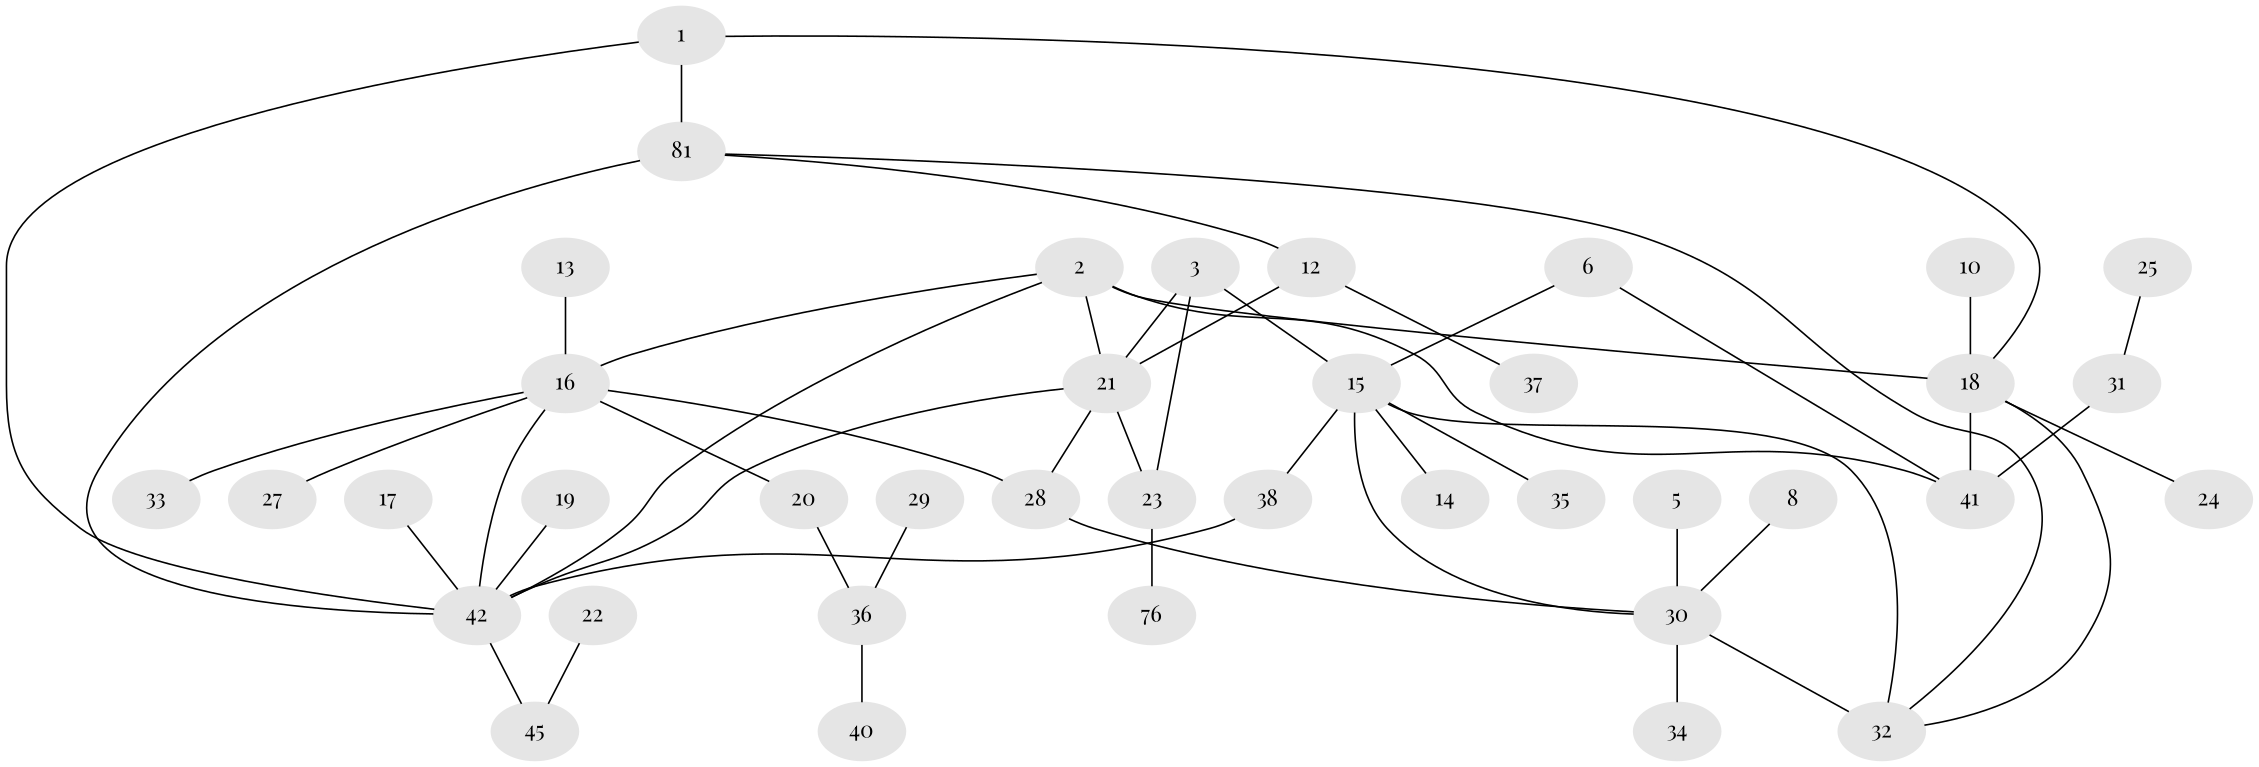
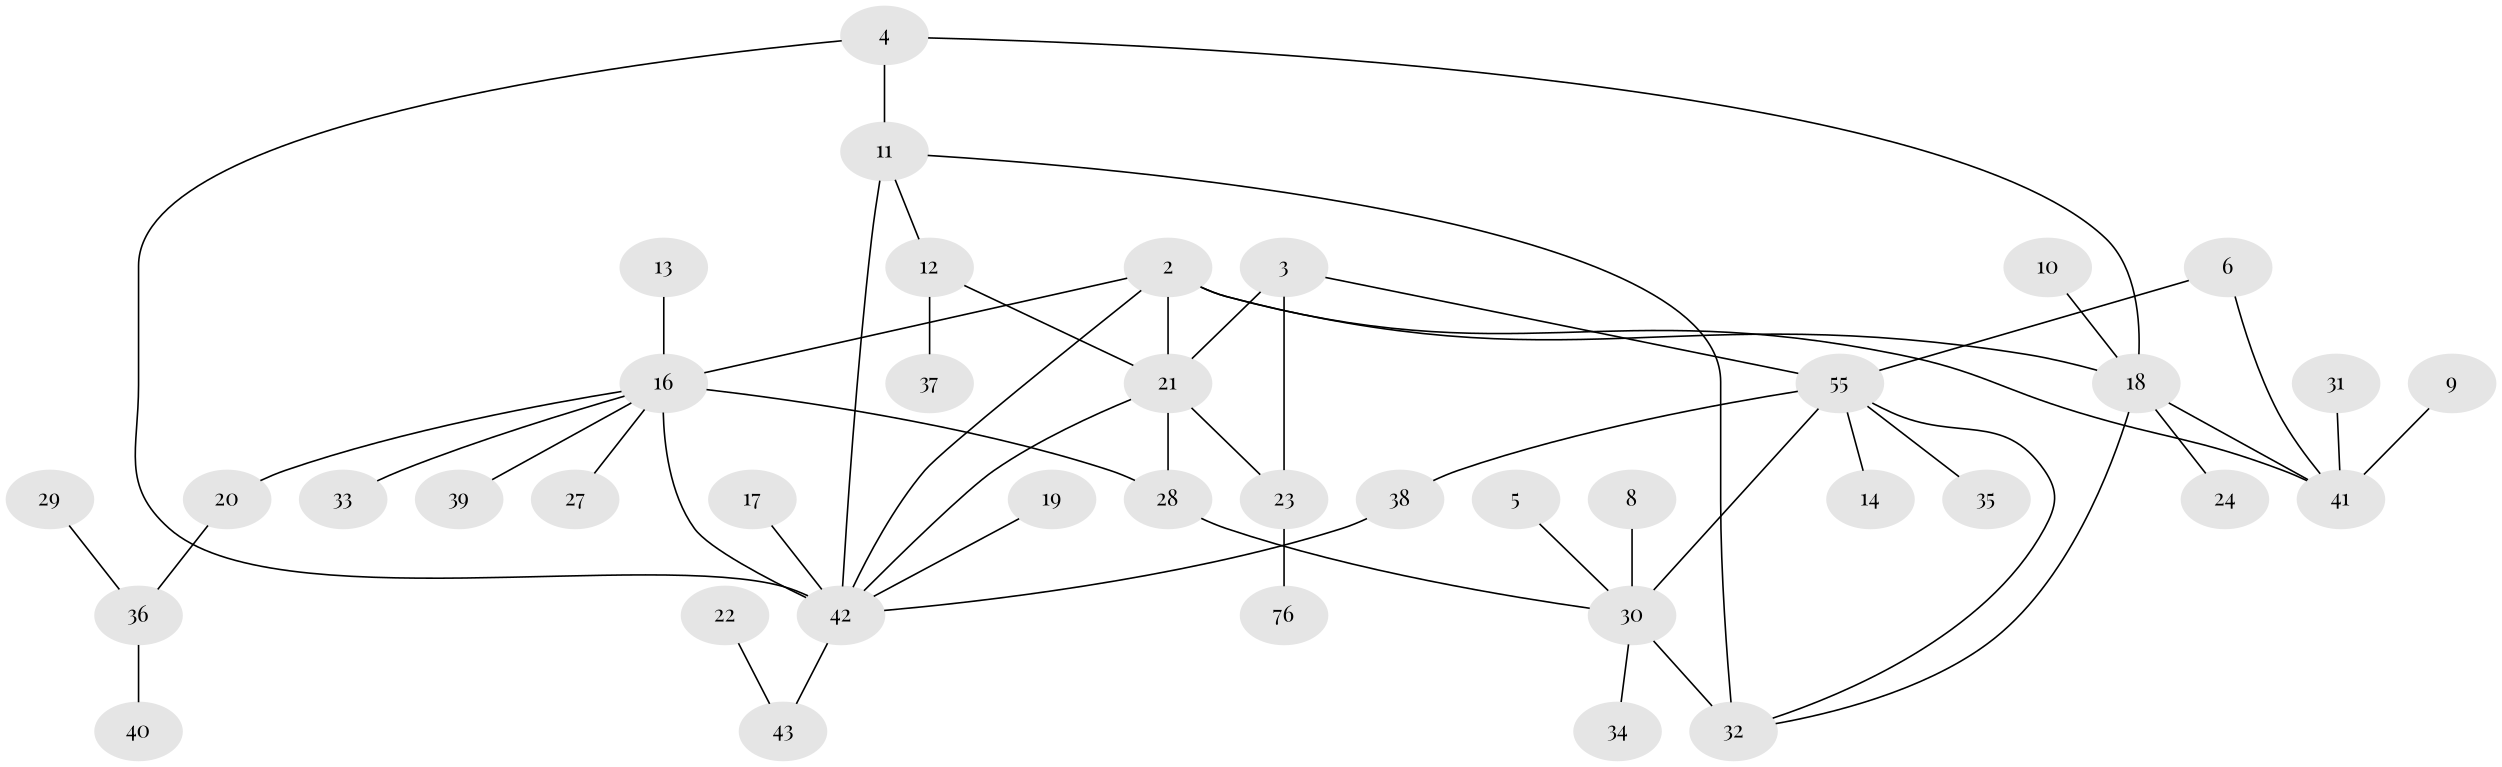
(682, 35) -> (884, 35)
(682, 151) -> (884, 151)
(2148, 267) -> none
(1357, 383) -> (1840, 383)
none -> (2452, 383)
none -> (459, 499)
(535, 731) -> (783, 731)
